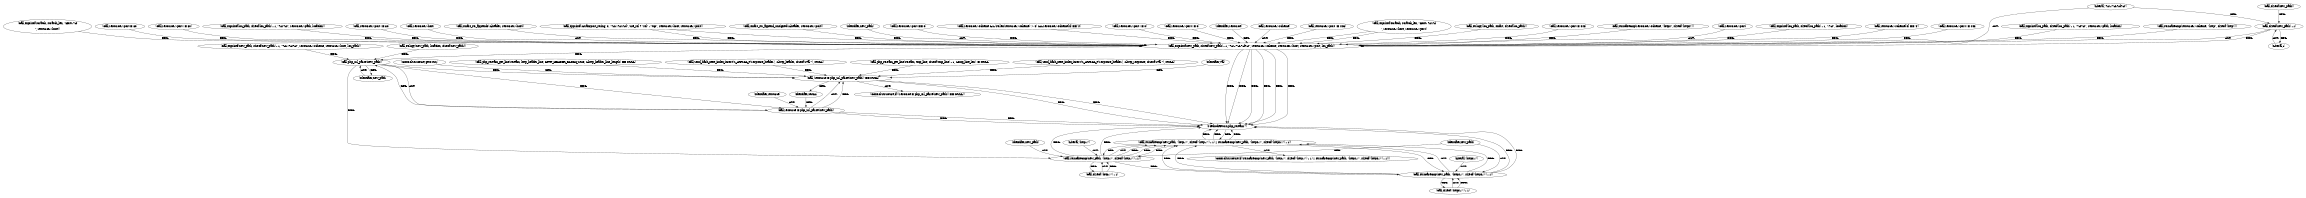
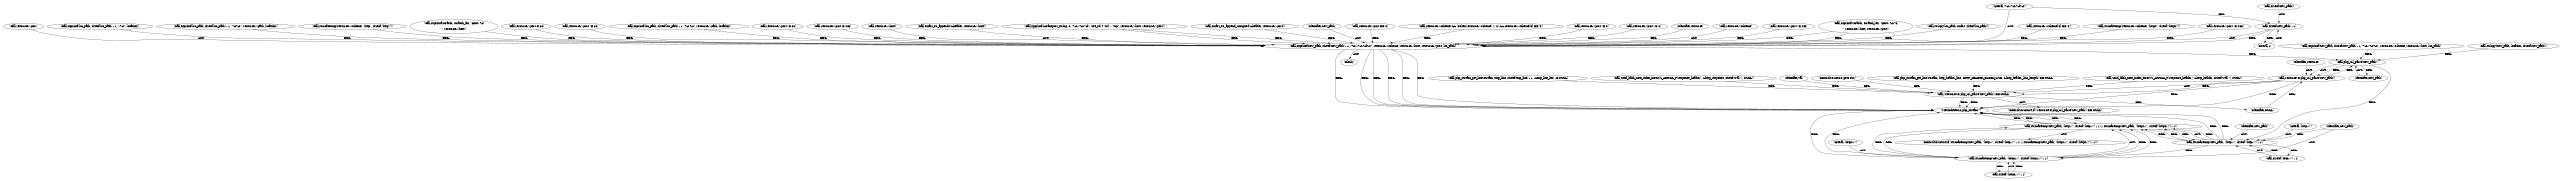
(2283, 15) -> (2282, 15)
none -> (1349, 62)
(587, 75) -> none
